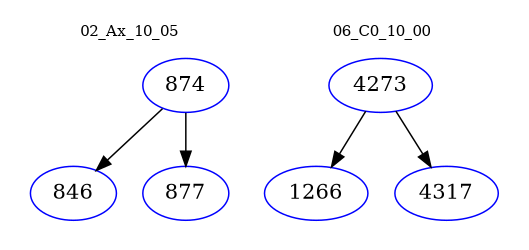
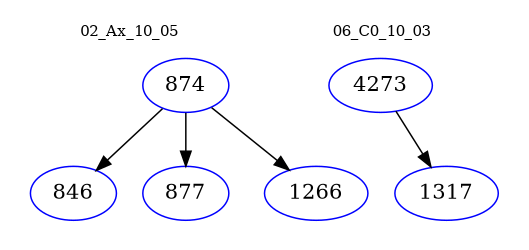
(382, 32) -> (382, 32)
(353, 133) -> (231, 123)
(447, 193) -> (447, 193)
